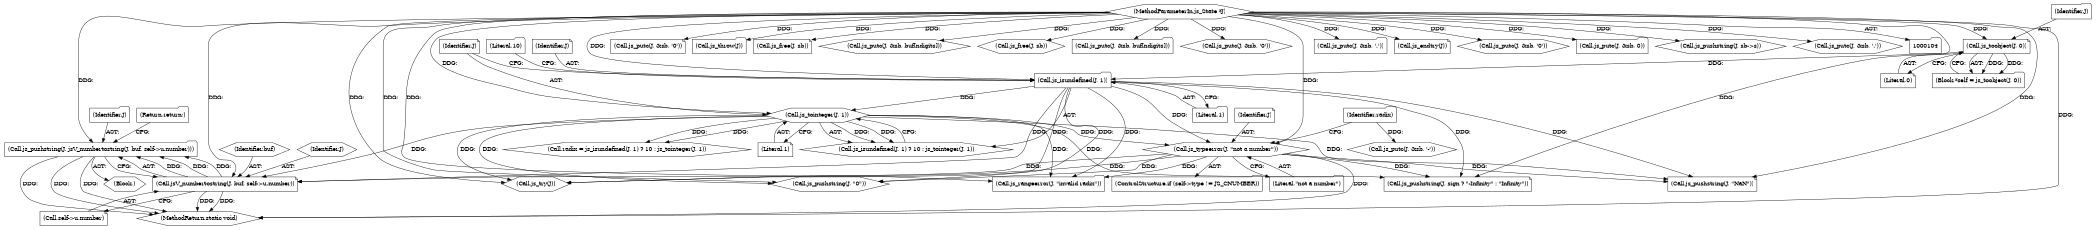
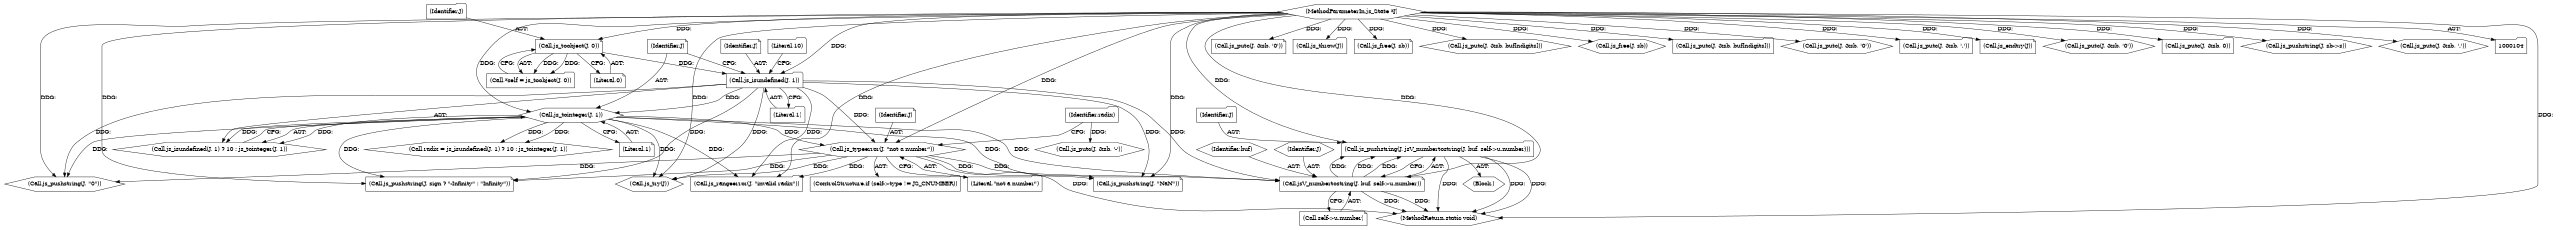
(1978, 81) -> (531, 81)
(163, 115) -> none
